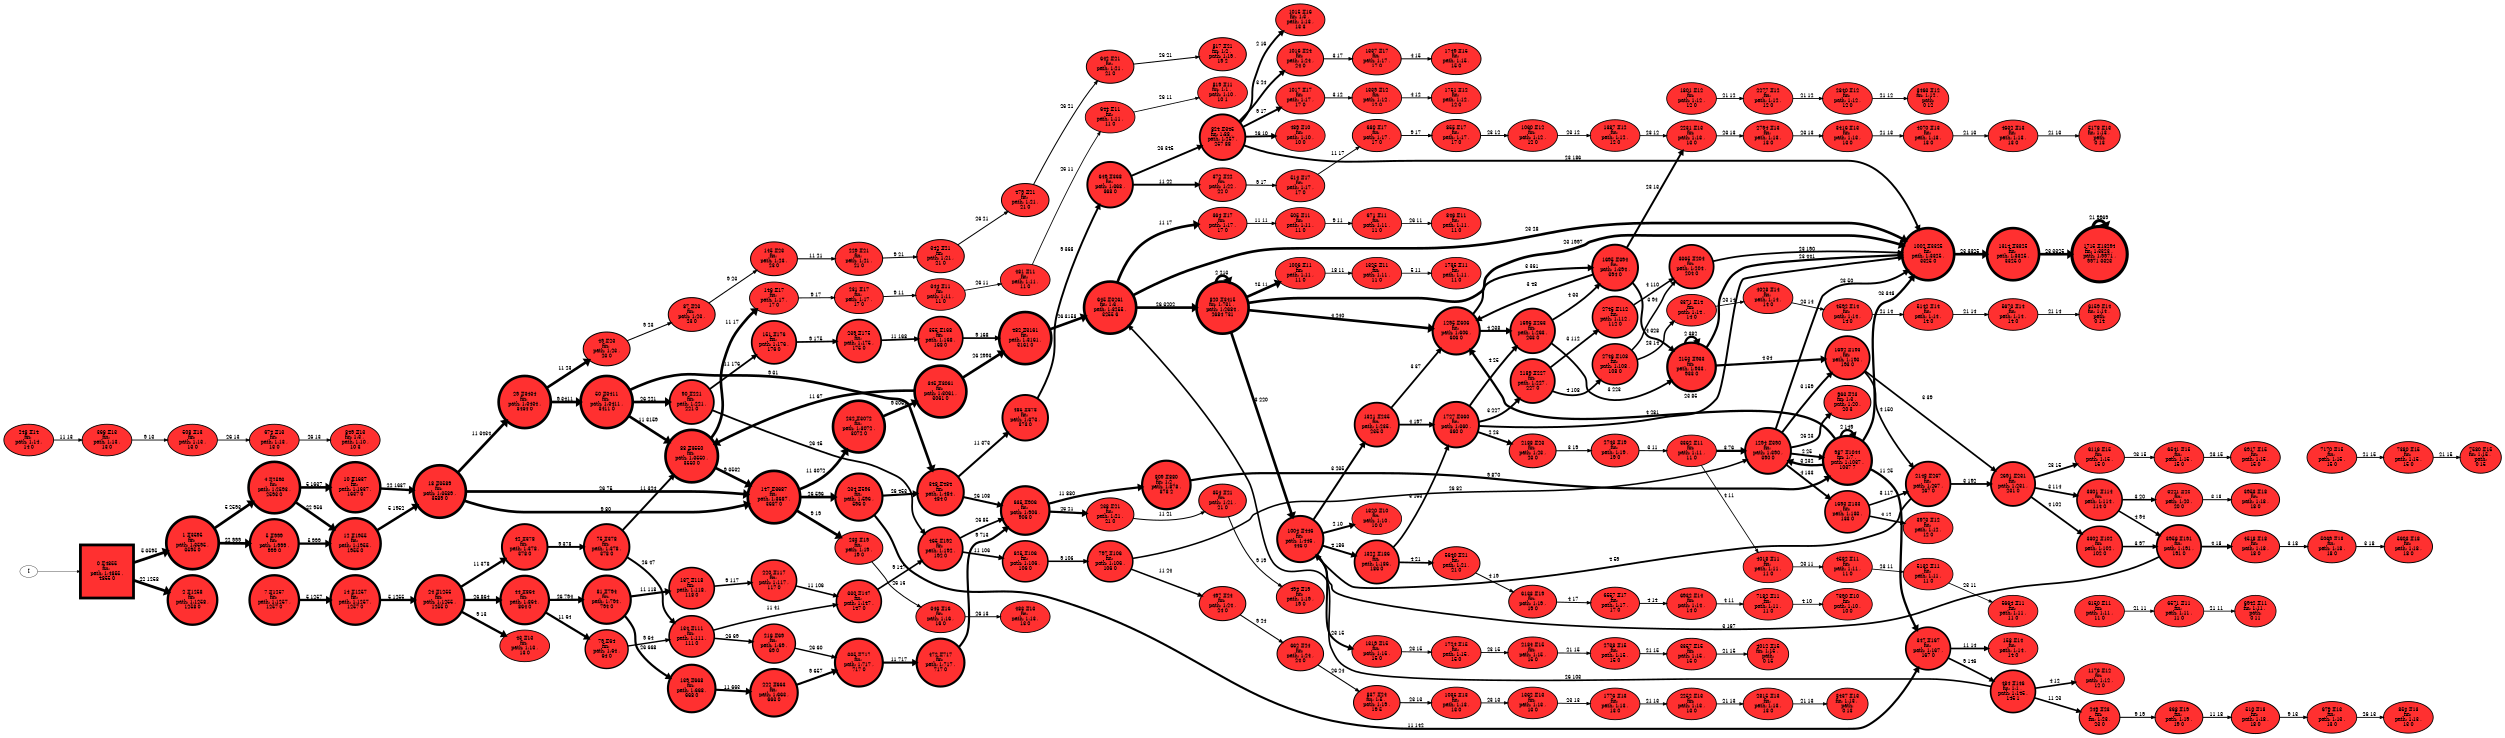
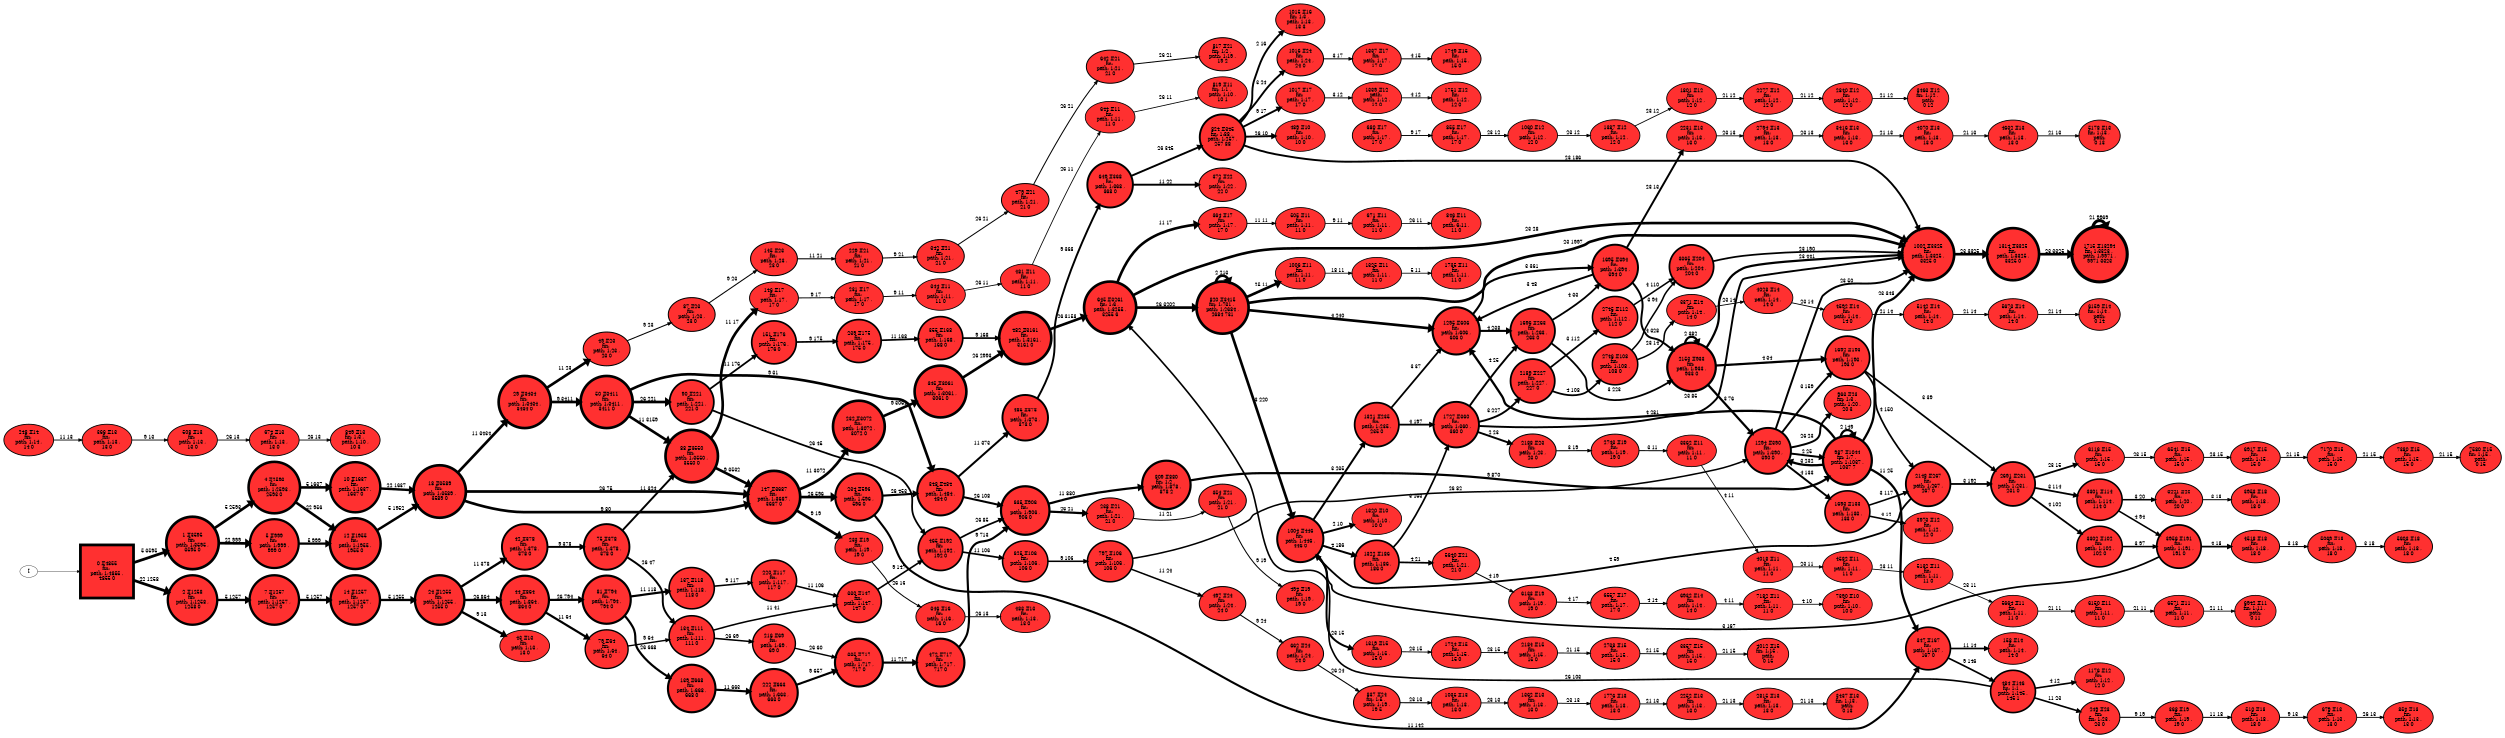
(1377, 98) -> (1377, 98)
(1652, 136) -> (1652, 118)
(1300, 186) -> none
(1456, 223) -> (1456, 223)
(813, 403) -> none
(1729, 451) -> (1729, 408)
none -> (2292, 457)
none -> (232, 600)
none -> (2055, 611)
